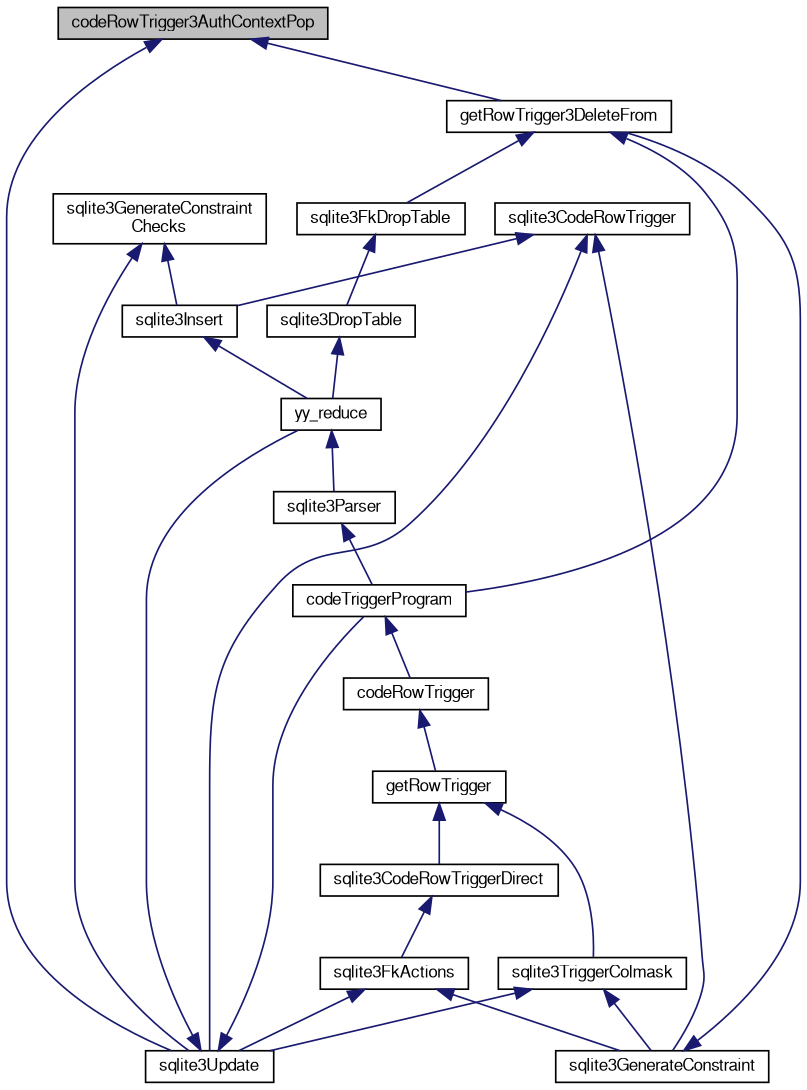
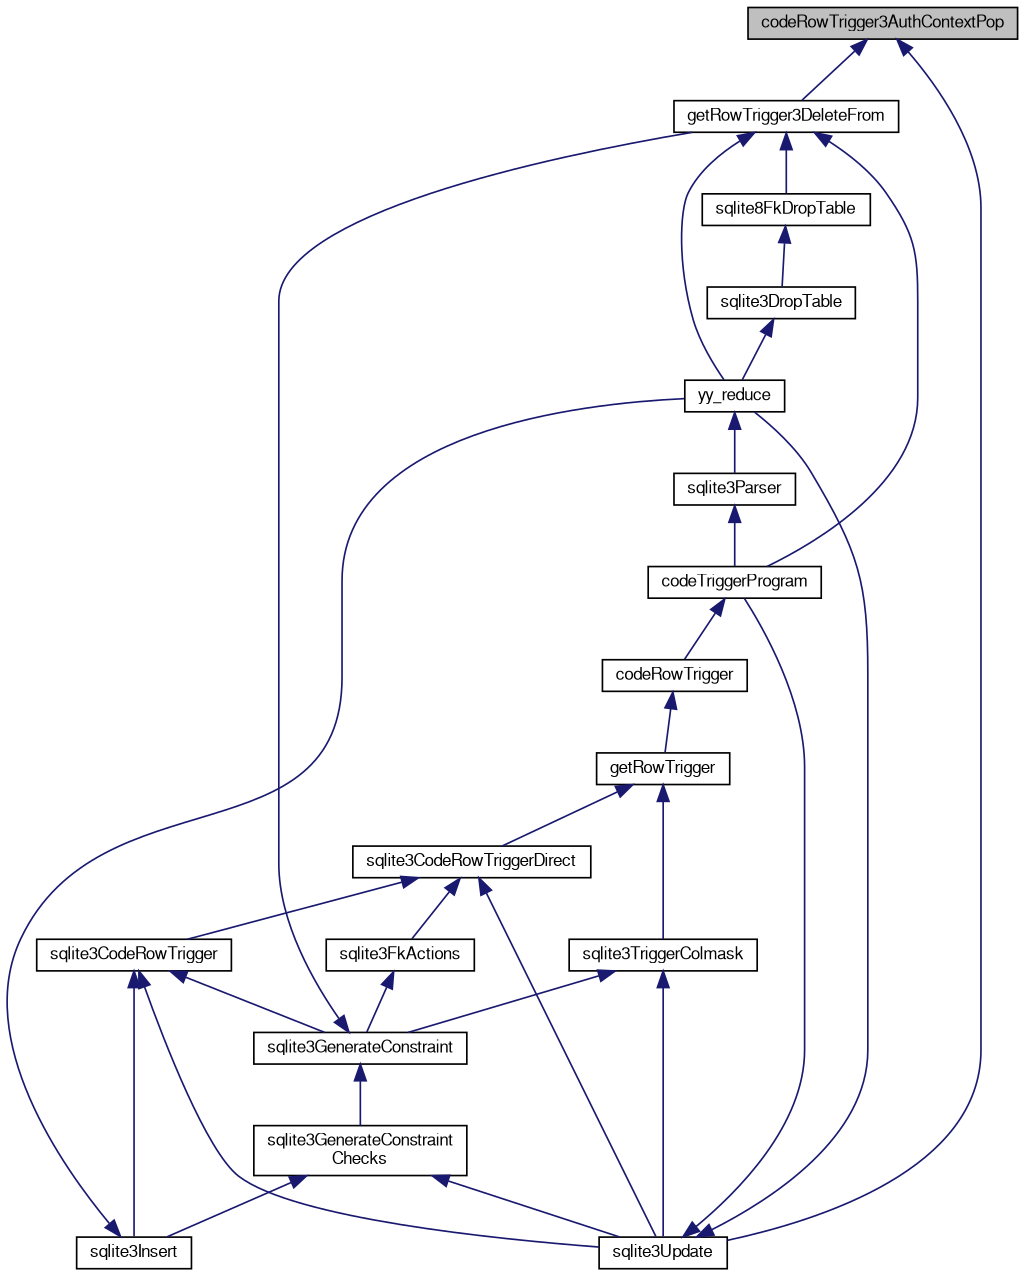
(381, 219) -> (786, 210)
none -> (682, 253)
none -> (300, 909)
(294, 1024) -> (571, 1065)
none -> (360, 1103)
